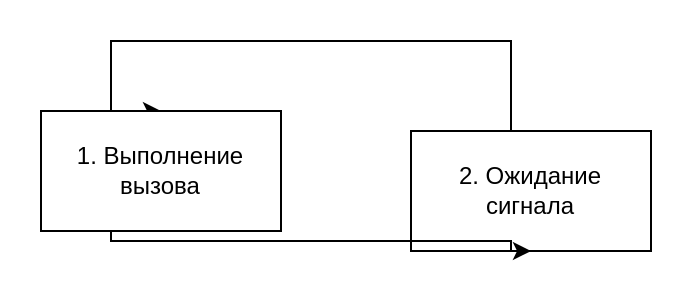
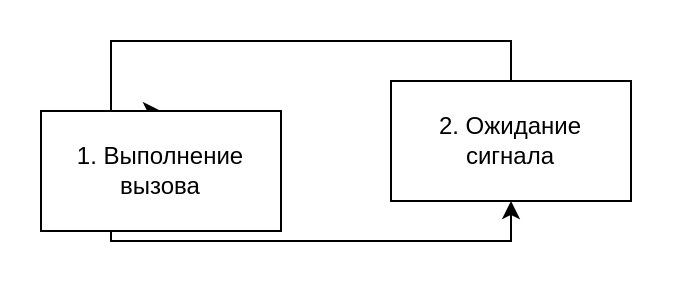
(531, 191) -> (511, 141)
